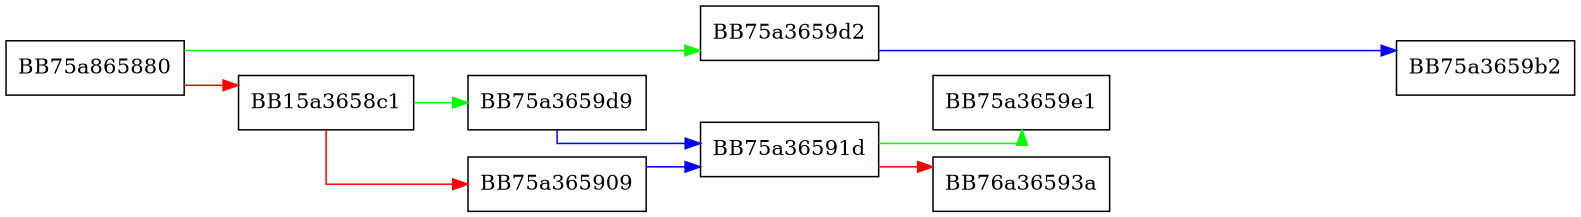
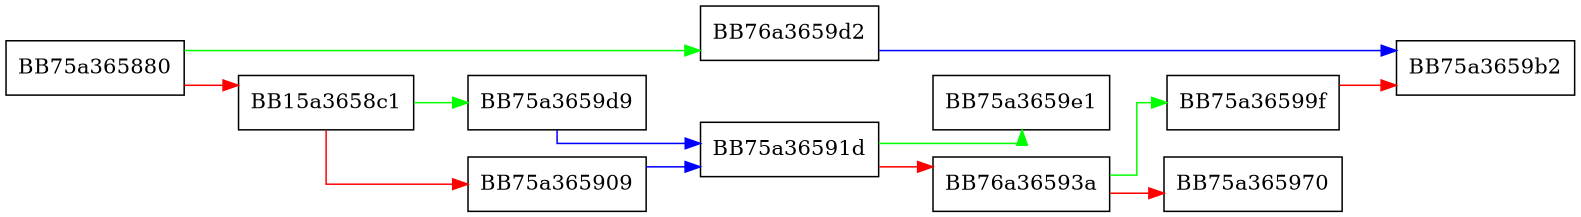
(790, 33) -> (790, 33)
(95, 68) -> (95, 68)
none -> (1253, 103)
none -> (1253, 184)
